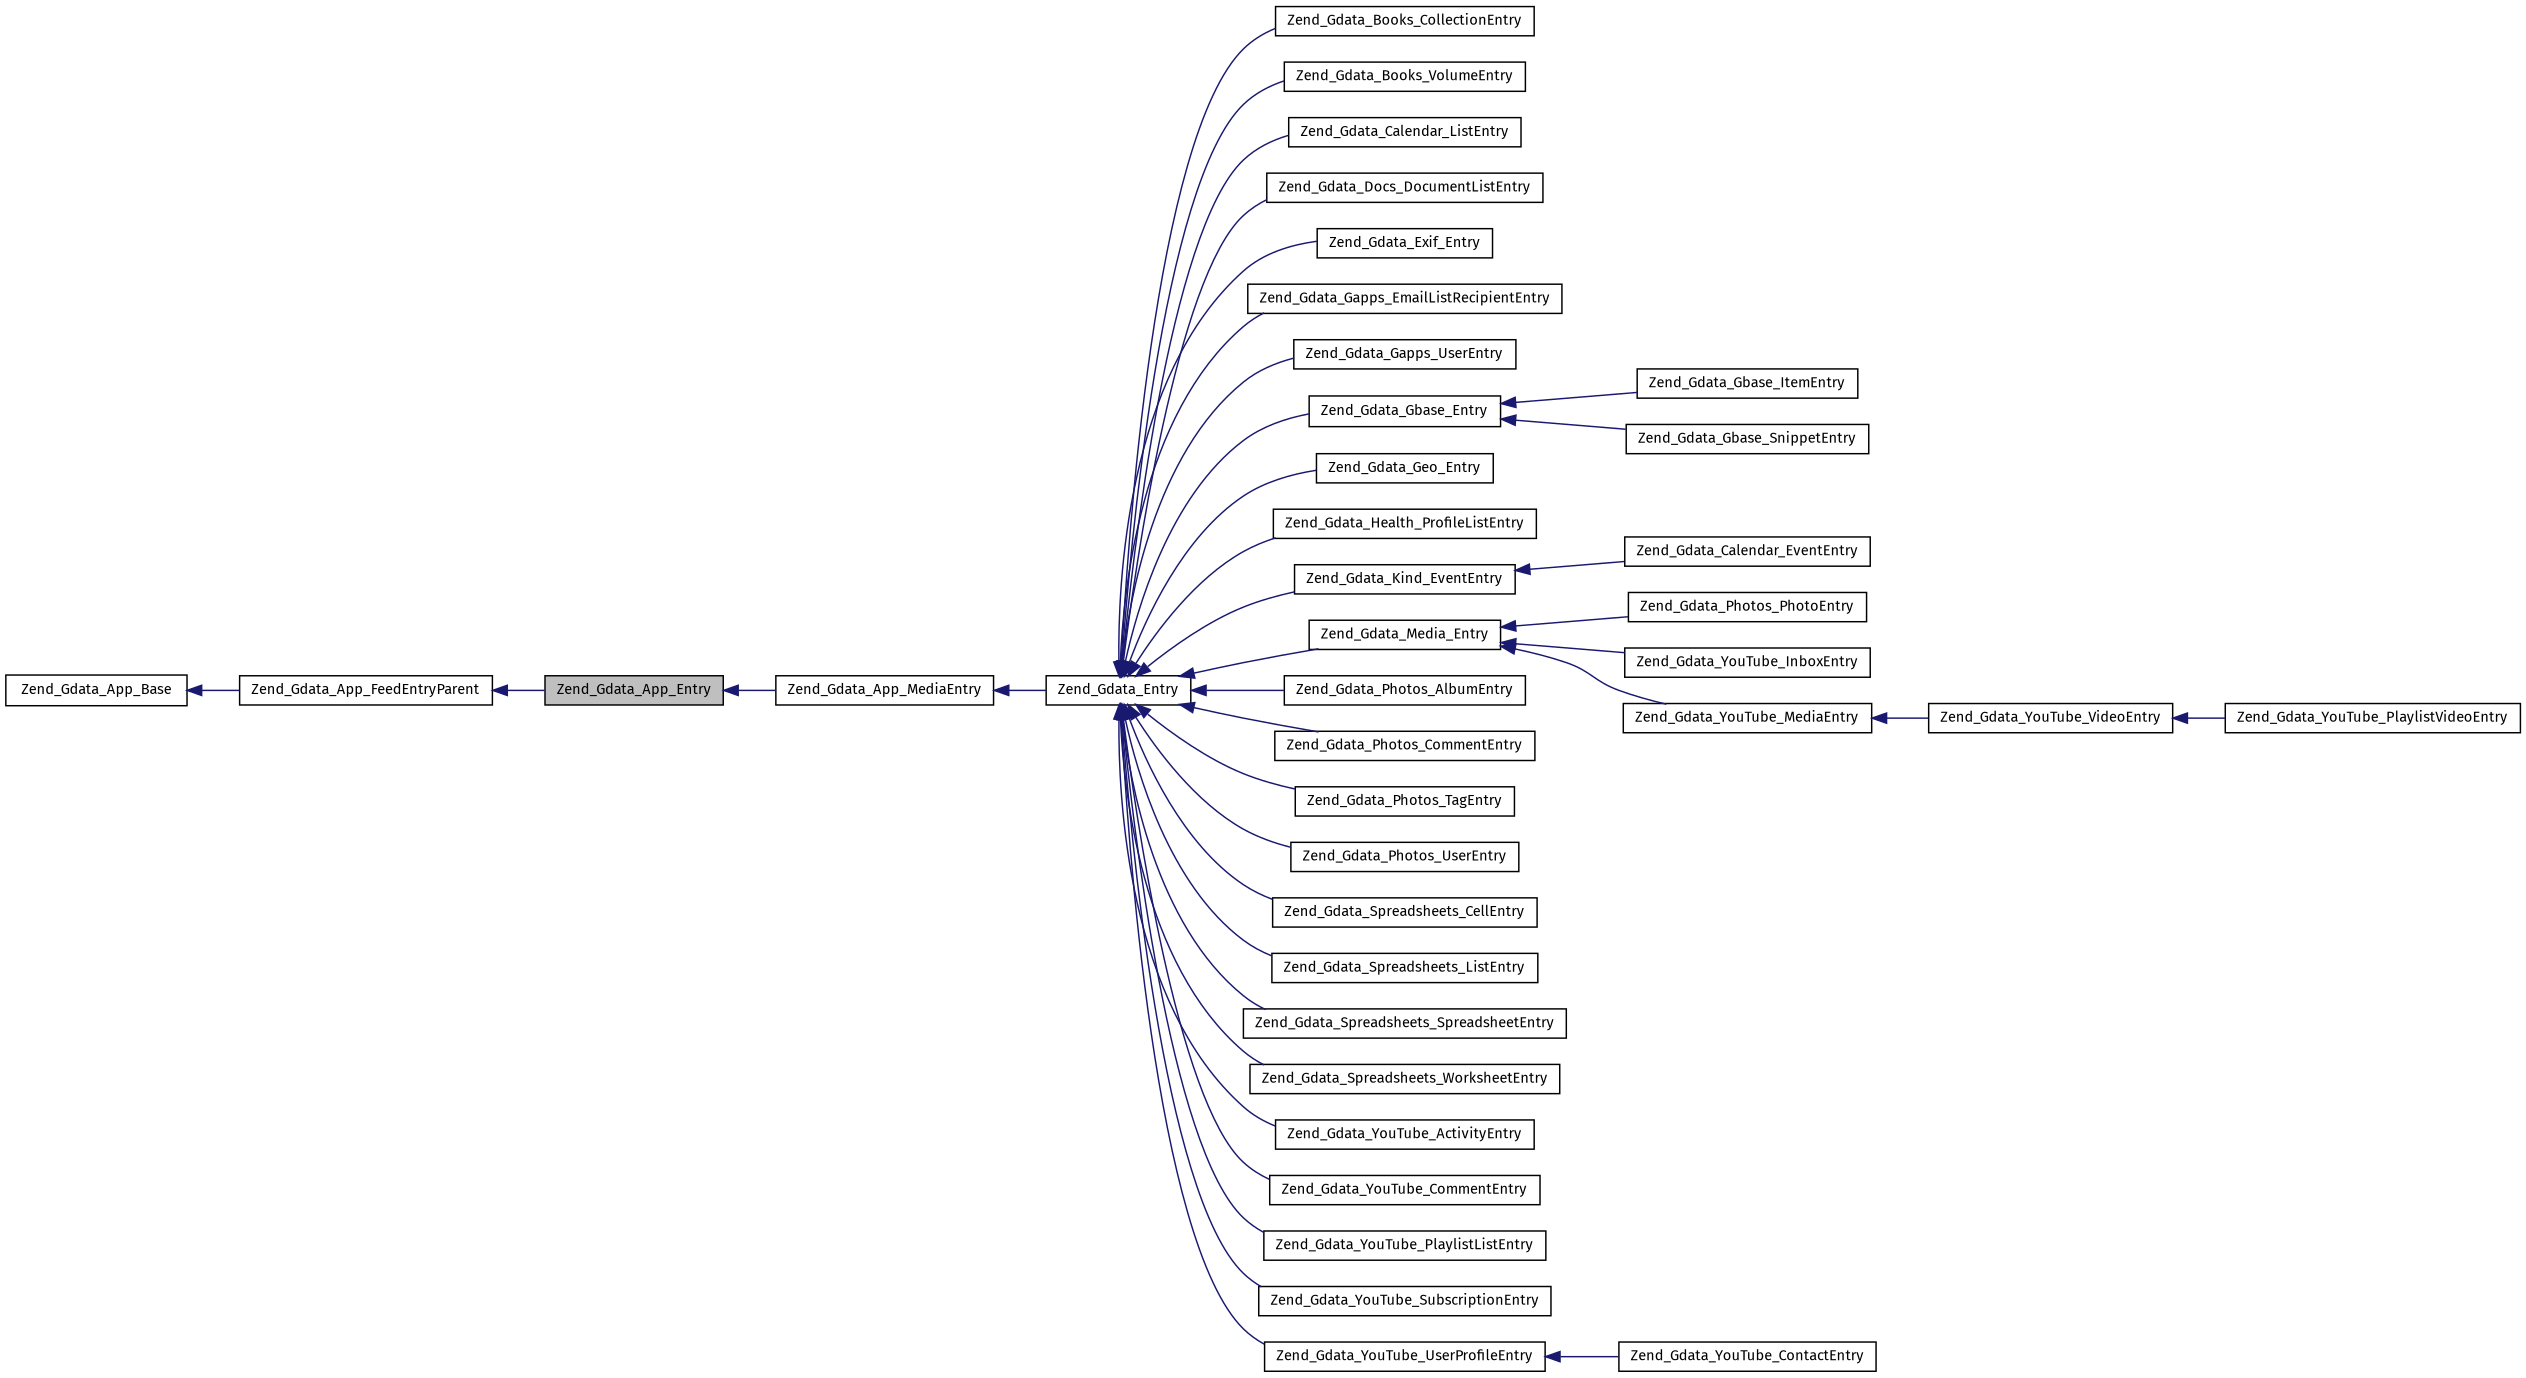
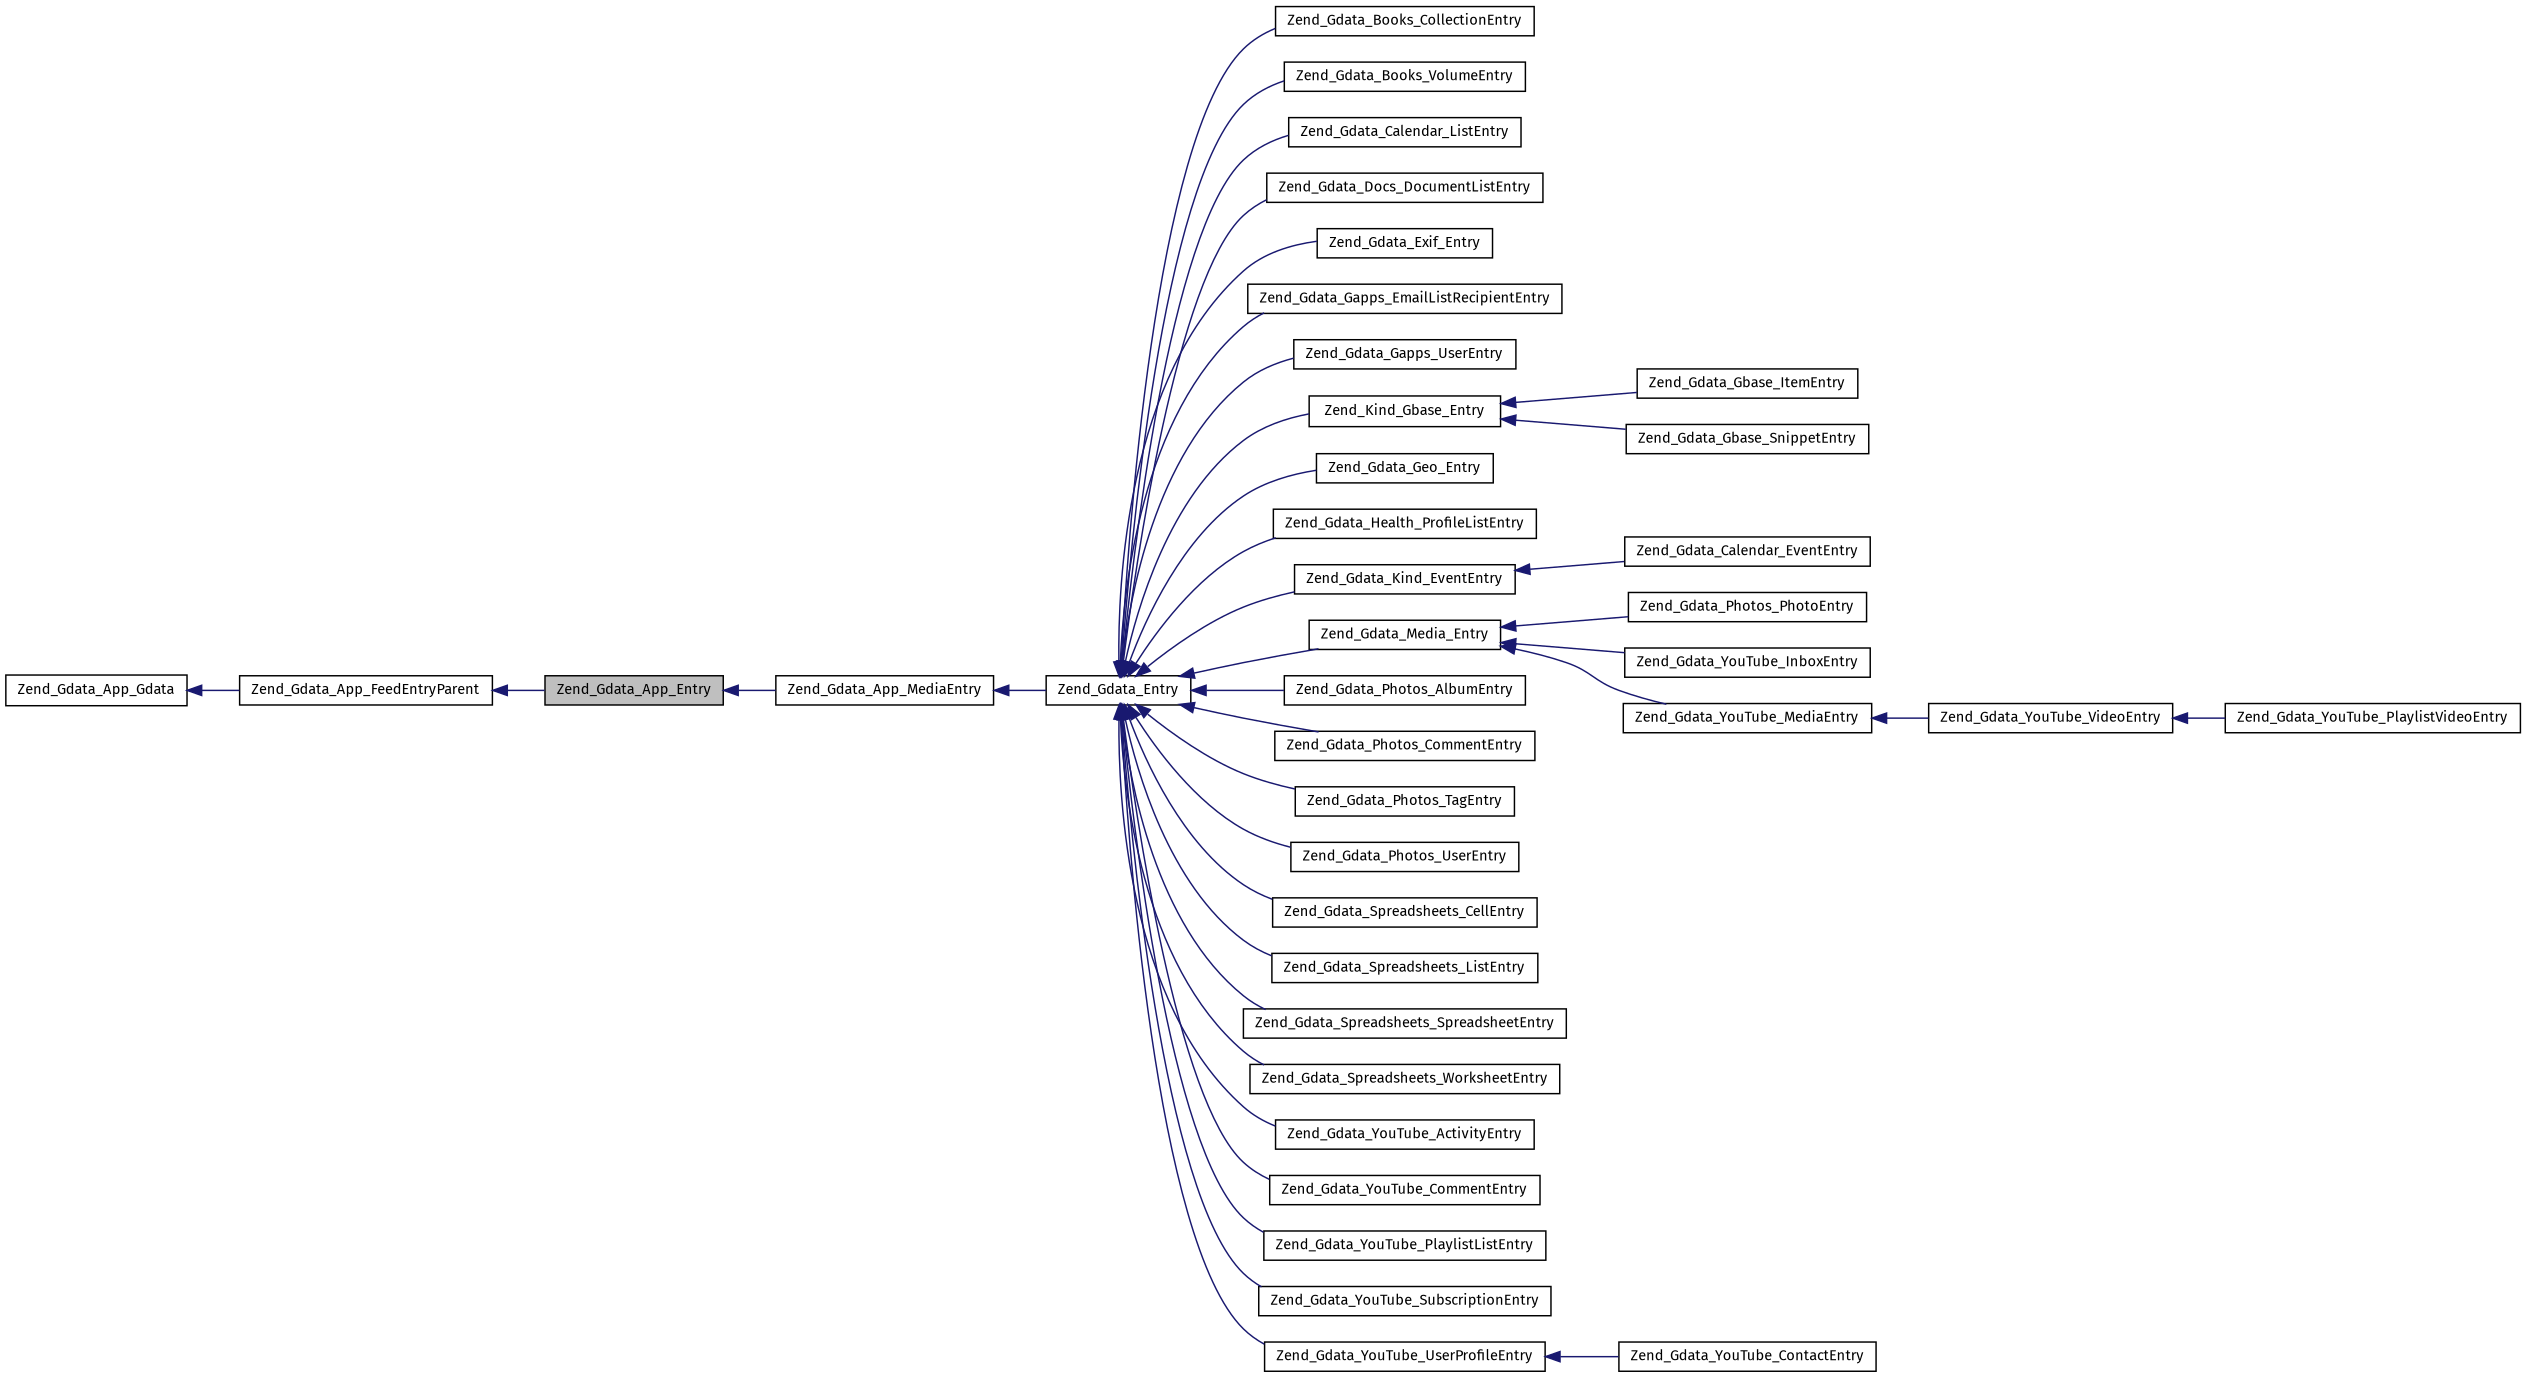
(1405, 411) -> (1405, 411)
(96, 690) -> (96, 690)
